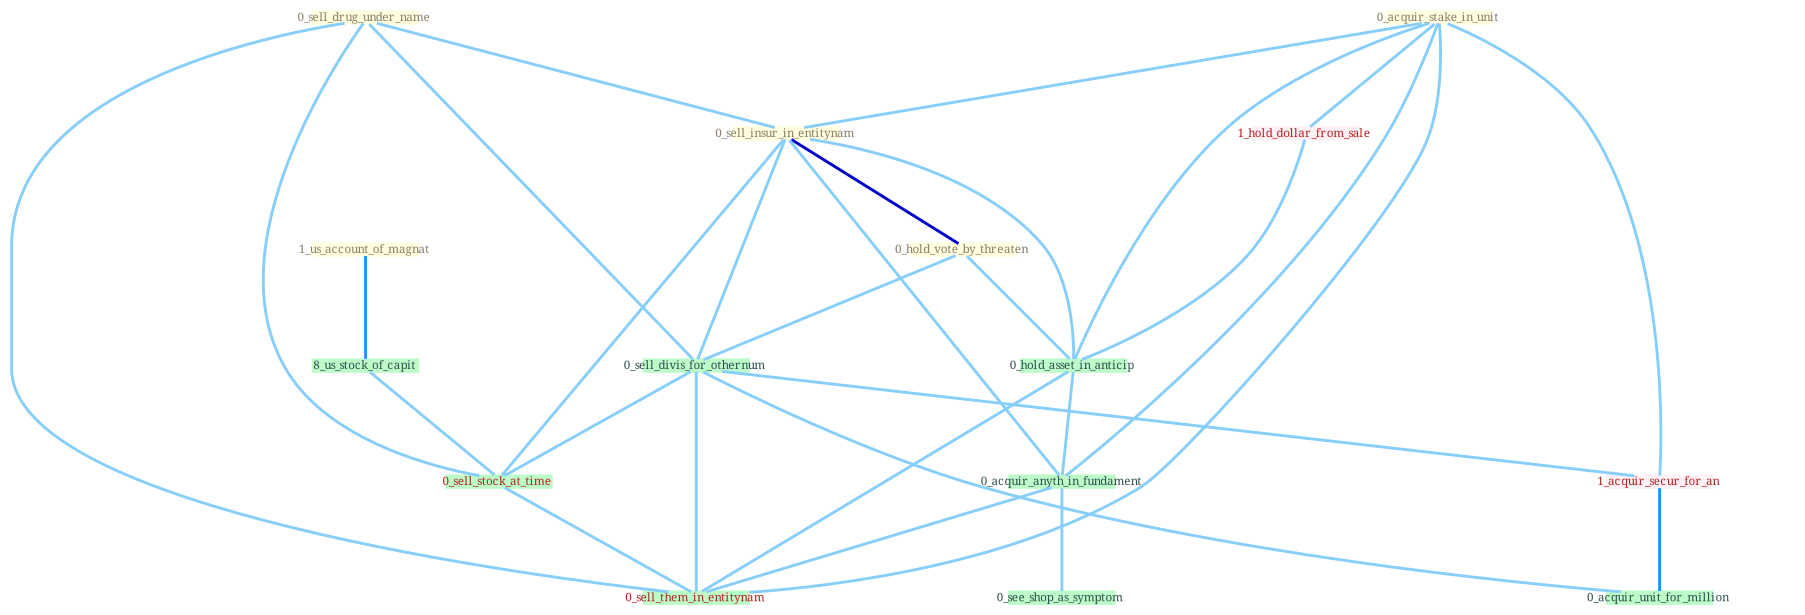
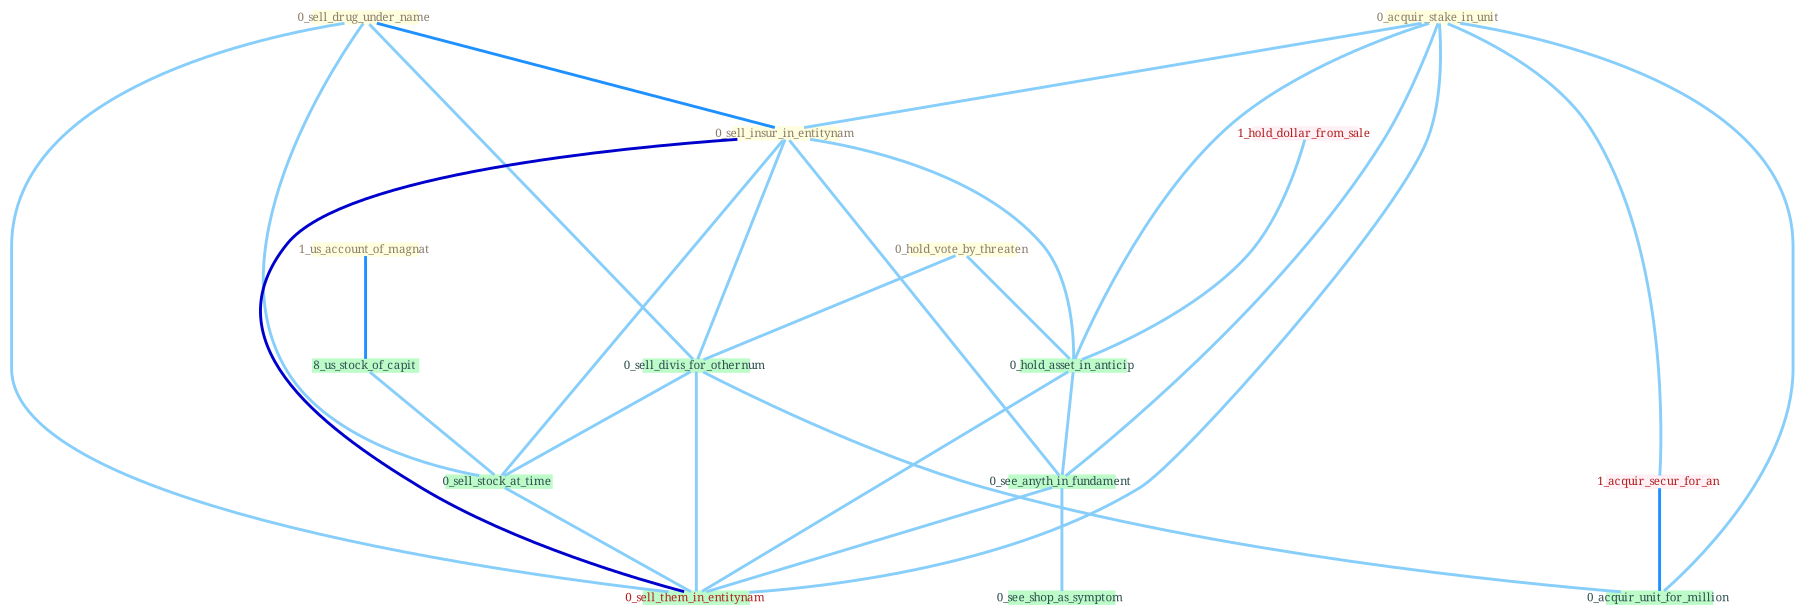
(576, 75) -> (576, 75)
(1372, 75) -> (1788, 224)
(875, 192) -> (297, 236)
(1178, 424) -> none
(499, 482) -> (499, 482)
(1062, 482) -> (1062, 482)
